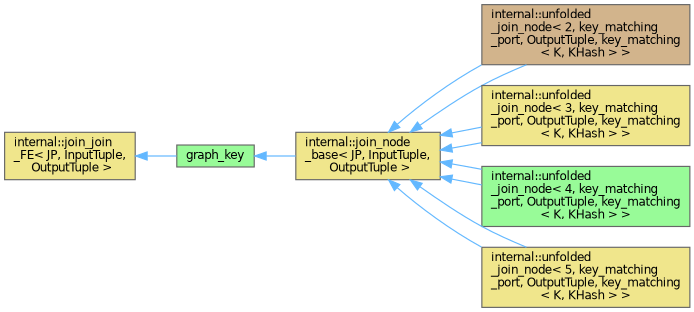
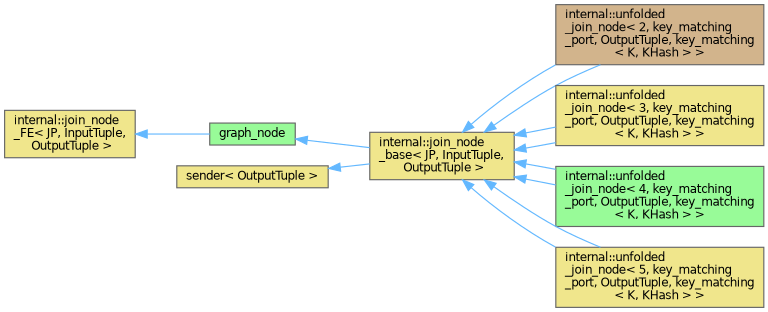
(70, 156) -> (70, 134)
(216, 156) -> (252, 134)
none -> (252, 177)
